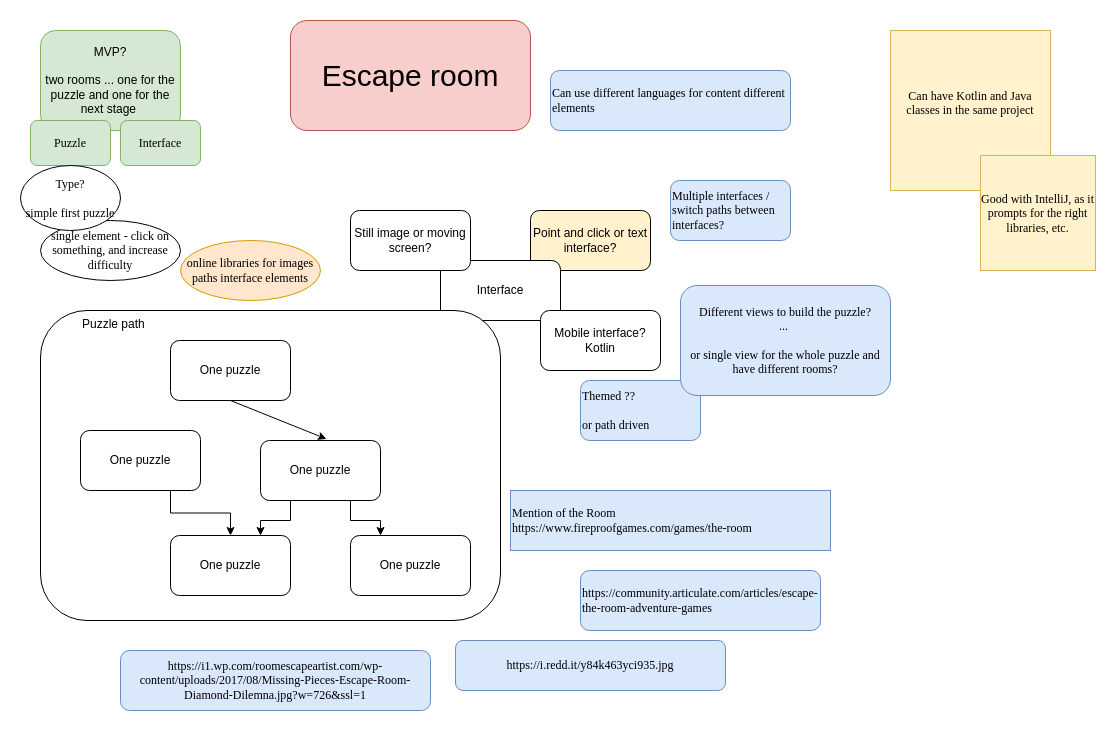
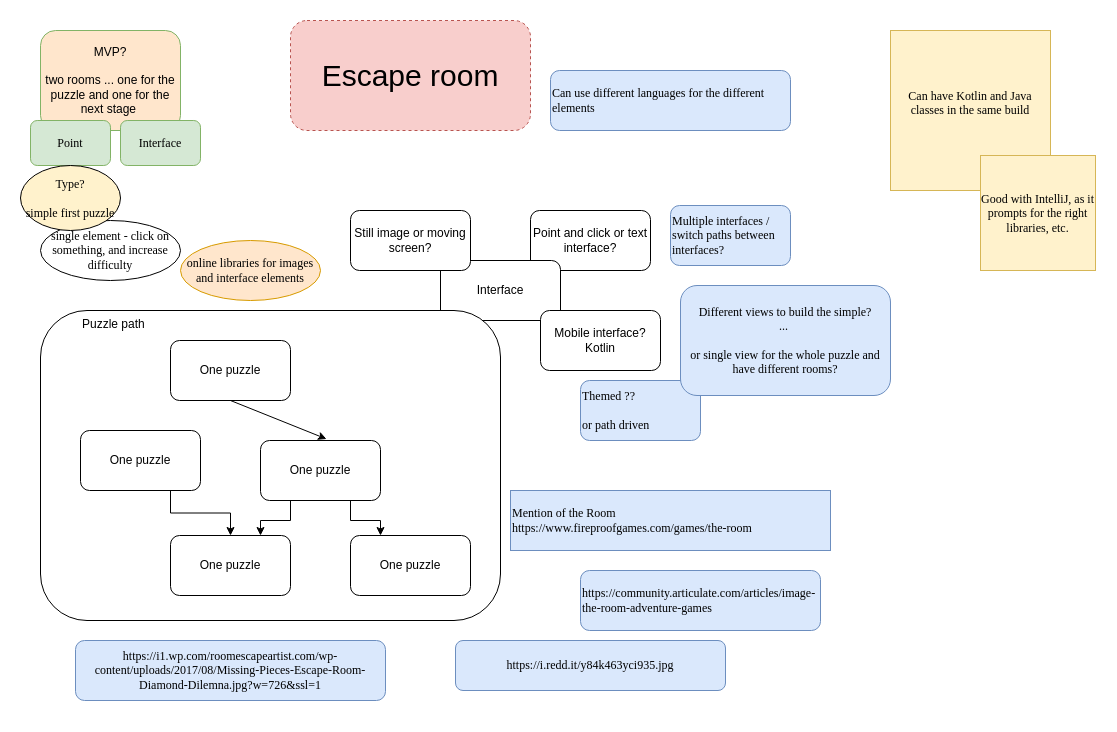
(411, 76) -> (411, 76)
(111, 81) -> (111, 81)
(672, 101) -> (672, 101)
(971, 111) -> (971, 111)
(71, 144) -> (71, 144)
(71, 198) -> (71, 198)
(731, 211) -> (731, 236)
(591, 241) -> (591, 241)
(251, 271) -> (251, 271)
(786, 341) -> (786, 341)
(702, 601) -> (702, 601)
(276, 681) -> (231, 671)
